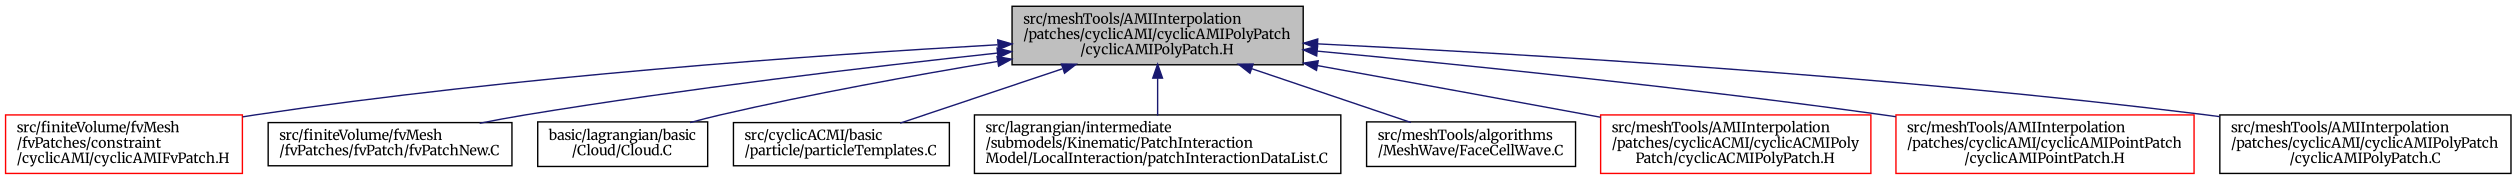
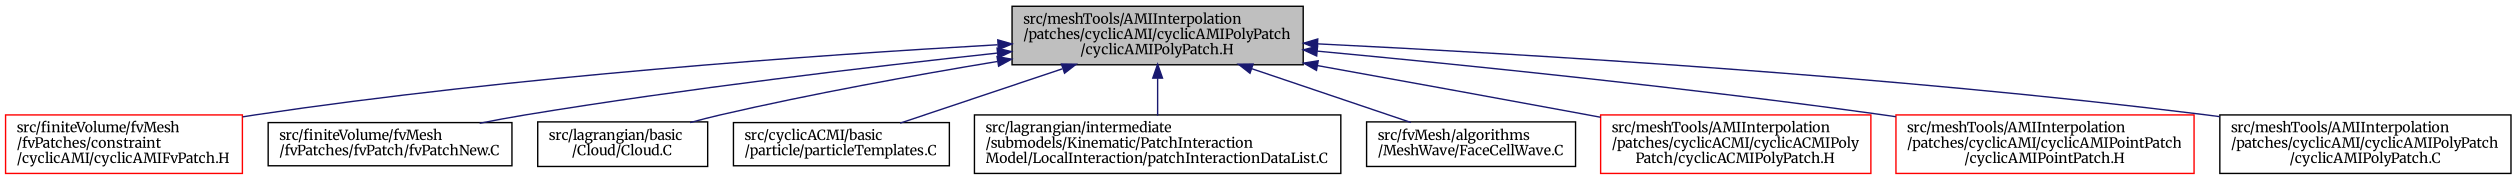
(623, 144) -> (623, 144)
(1471, 144) -> (1471, 144)
